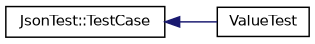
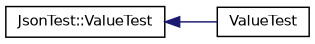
(85, 22) -> (85, 22)
